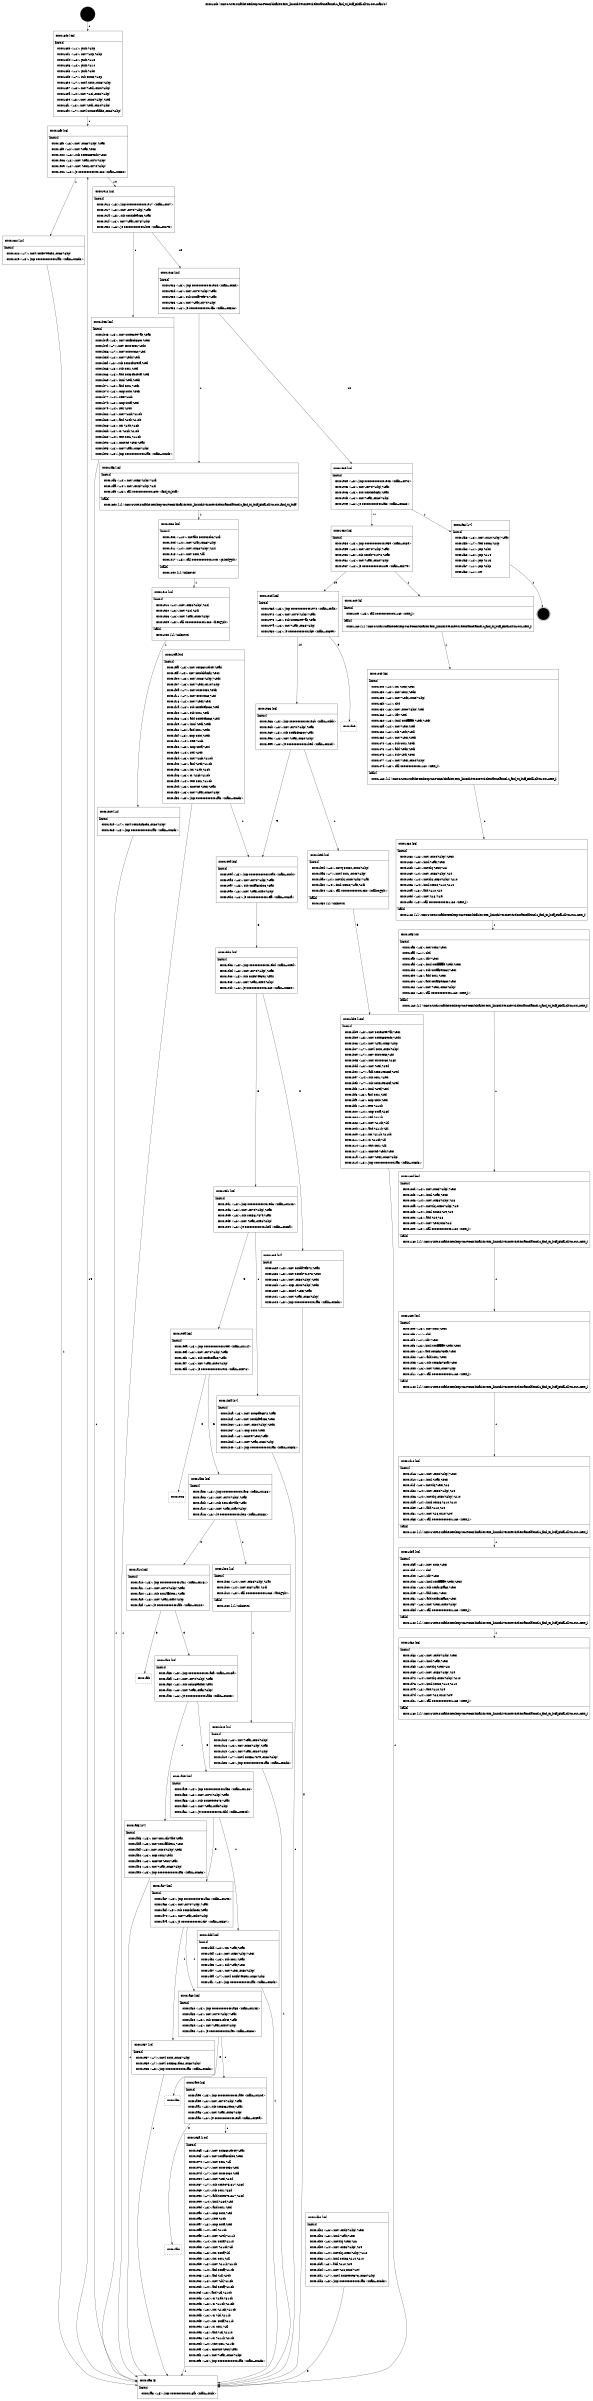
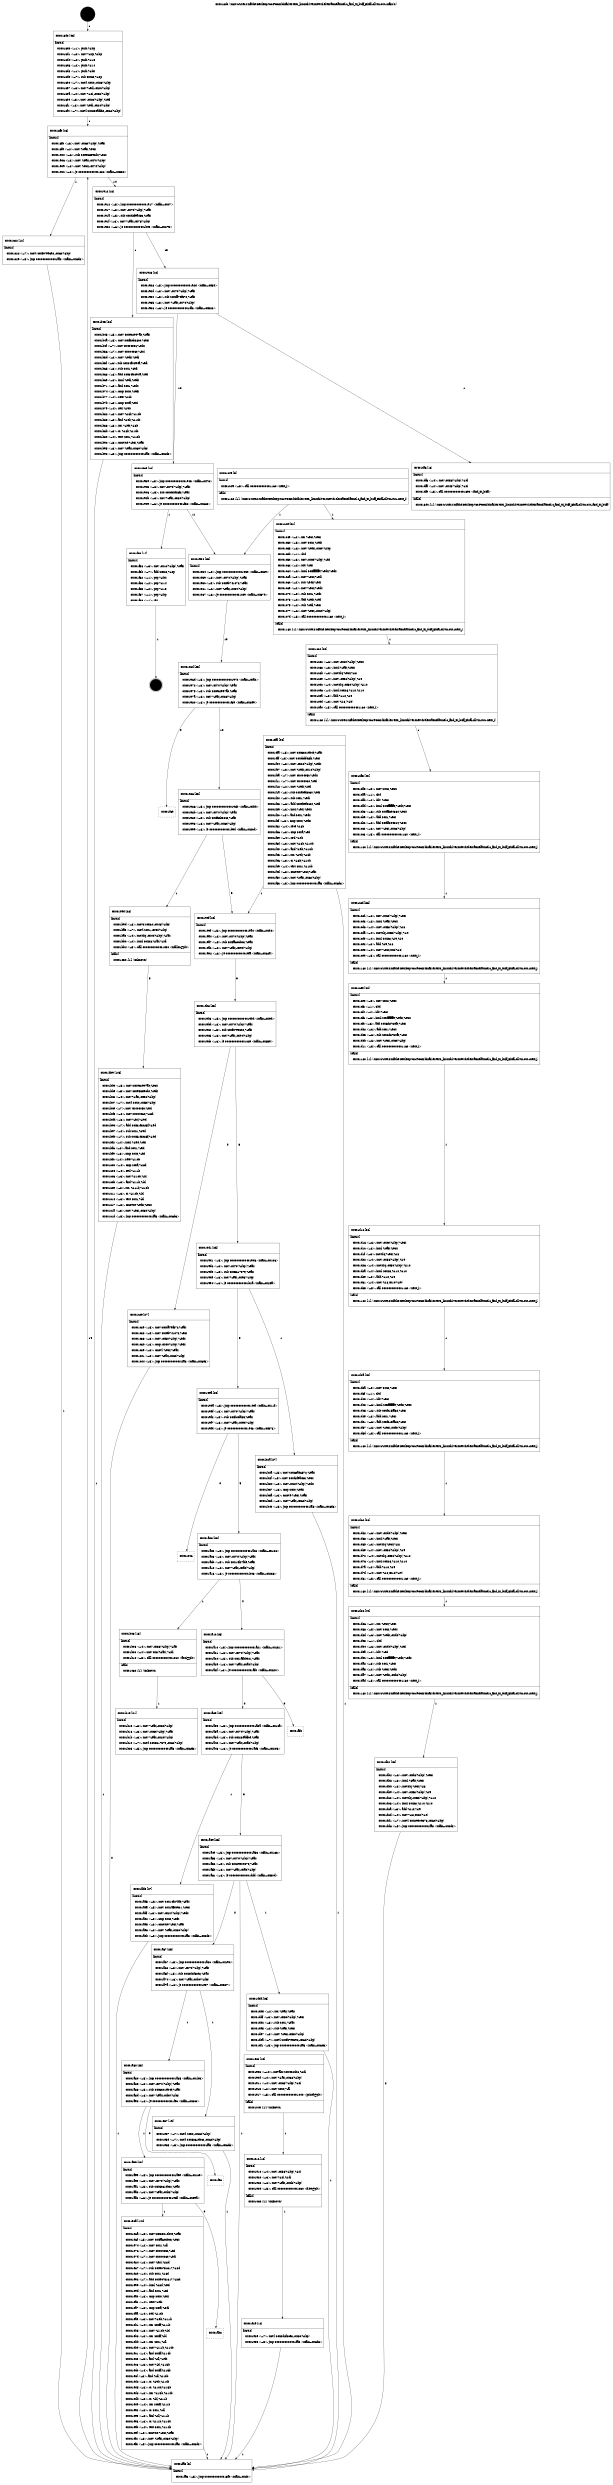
(199, 514) -> none
(407, 583) -> (265, 527)
none -> (444, 1653)
(282, 2098) -> (239, 2170)
